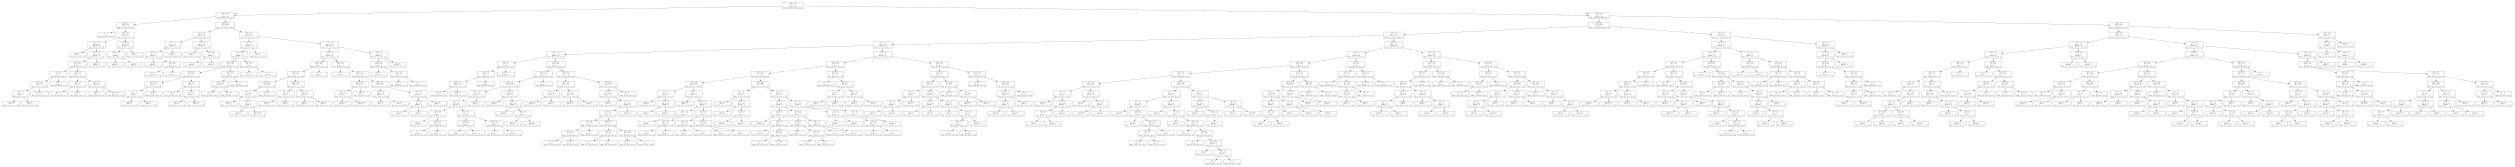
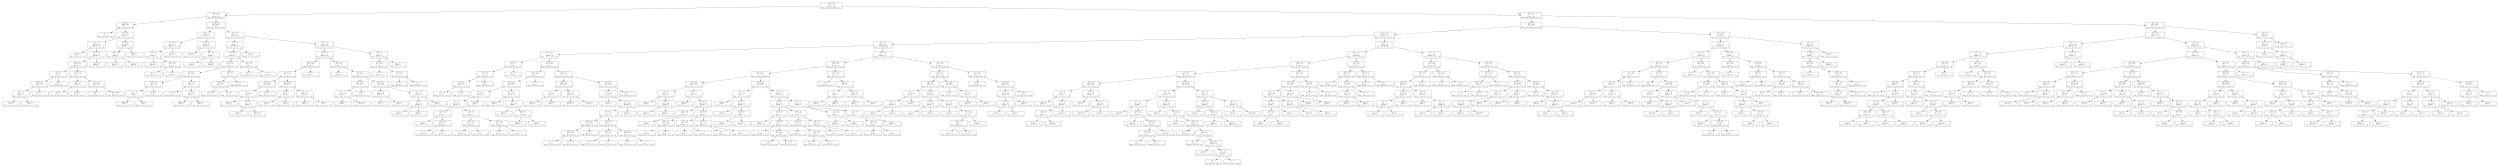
(1759, 75) -> none
none -> (1233, 124)
